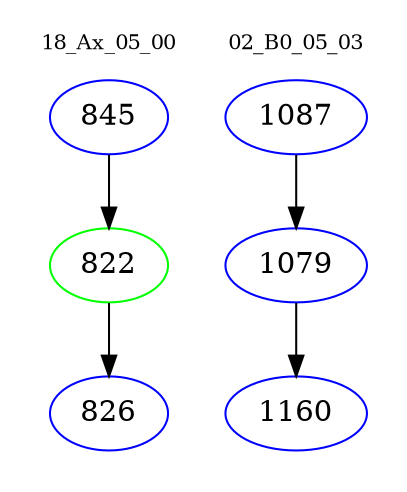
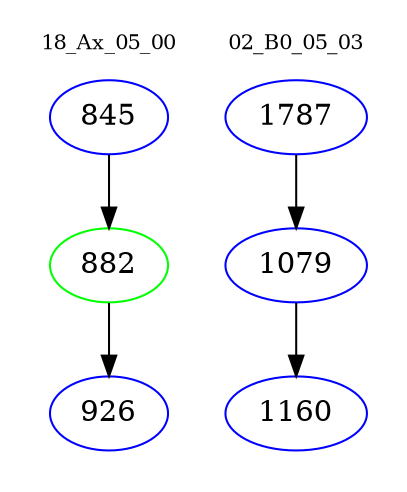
(296, 117) -> (296, 117)
(109, 265) -> (109, 265)
(109, 413) -> (109, 413)
